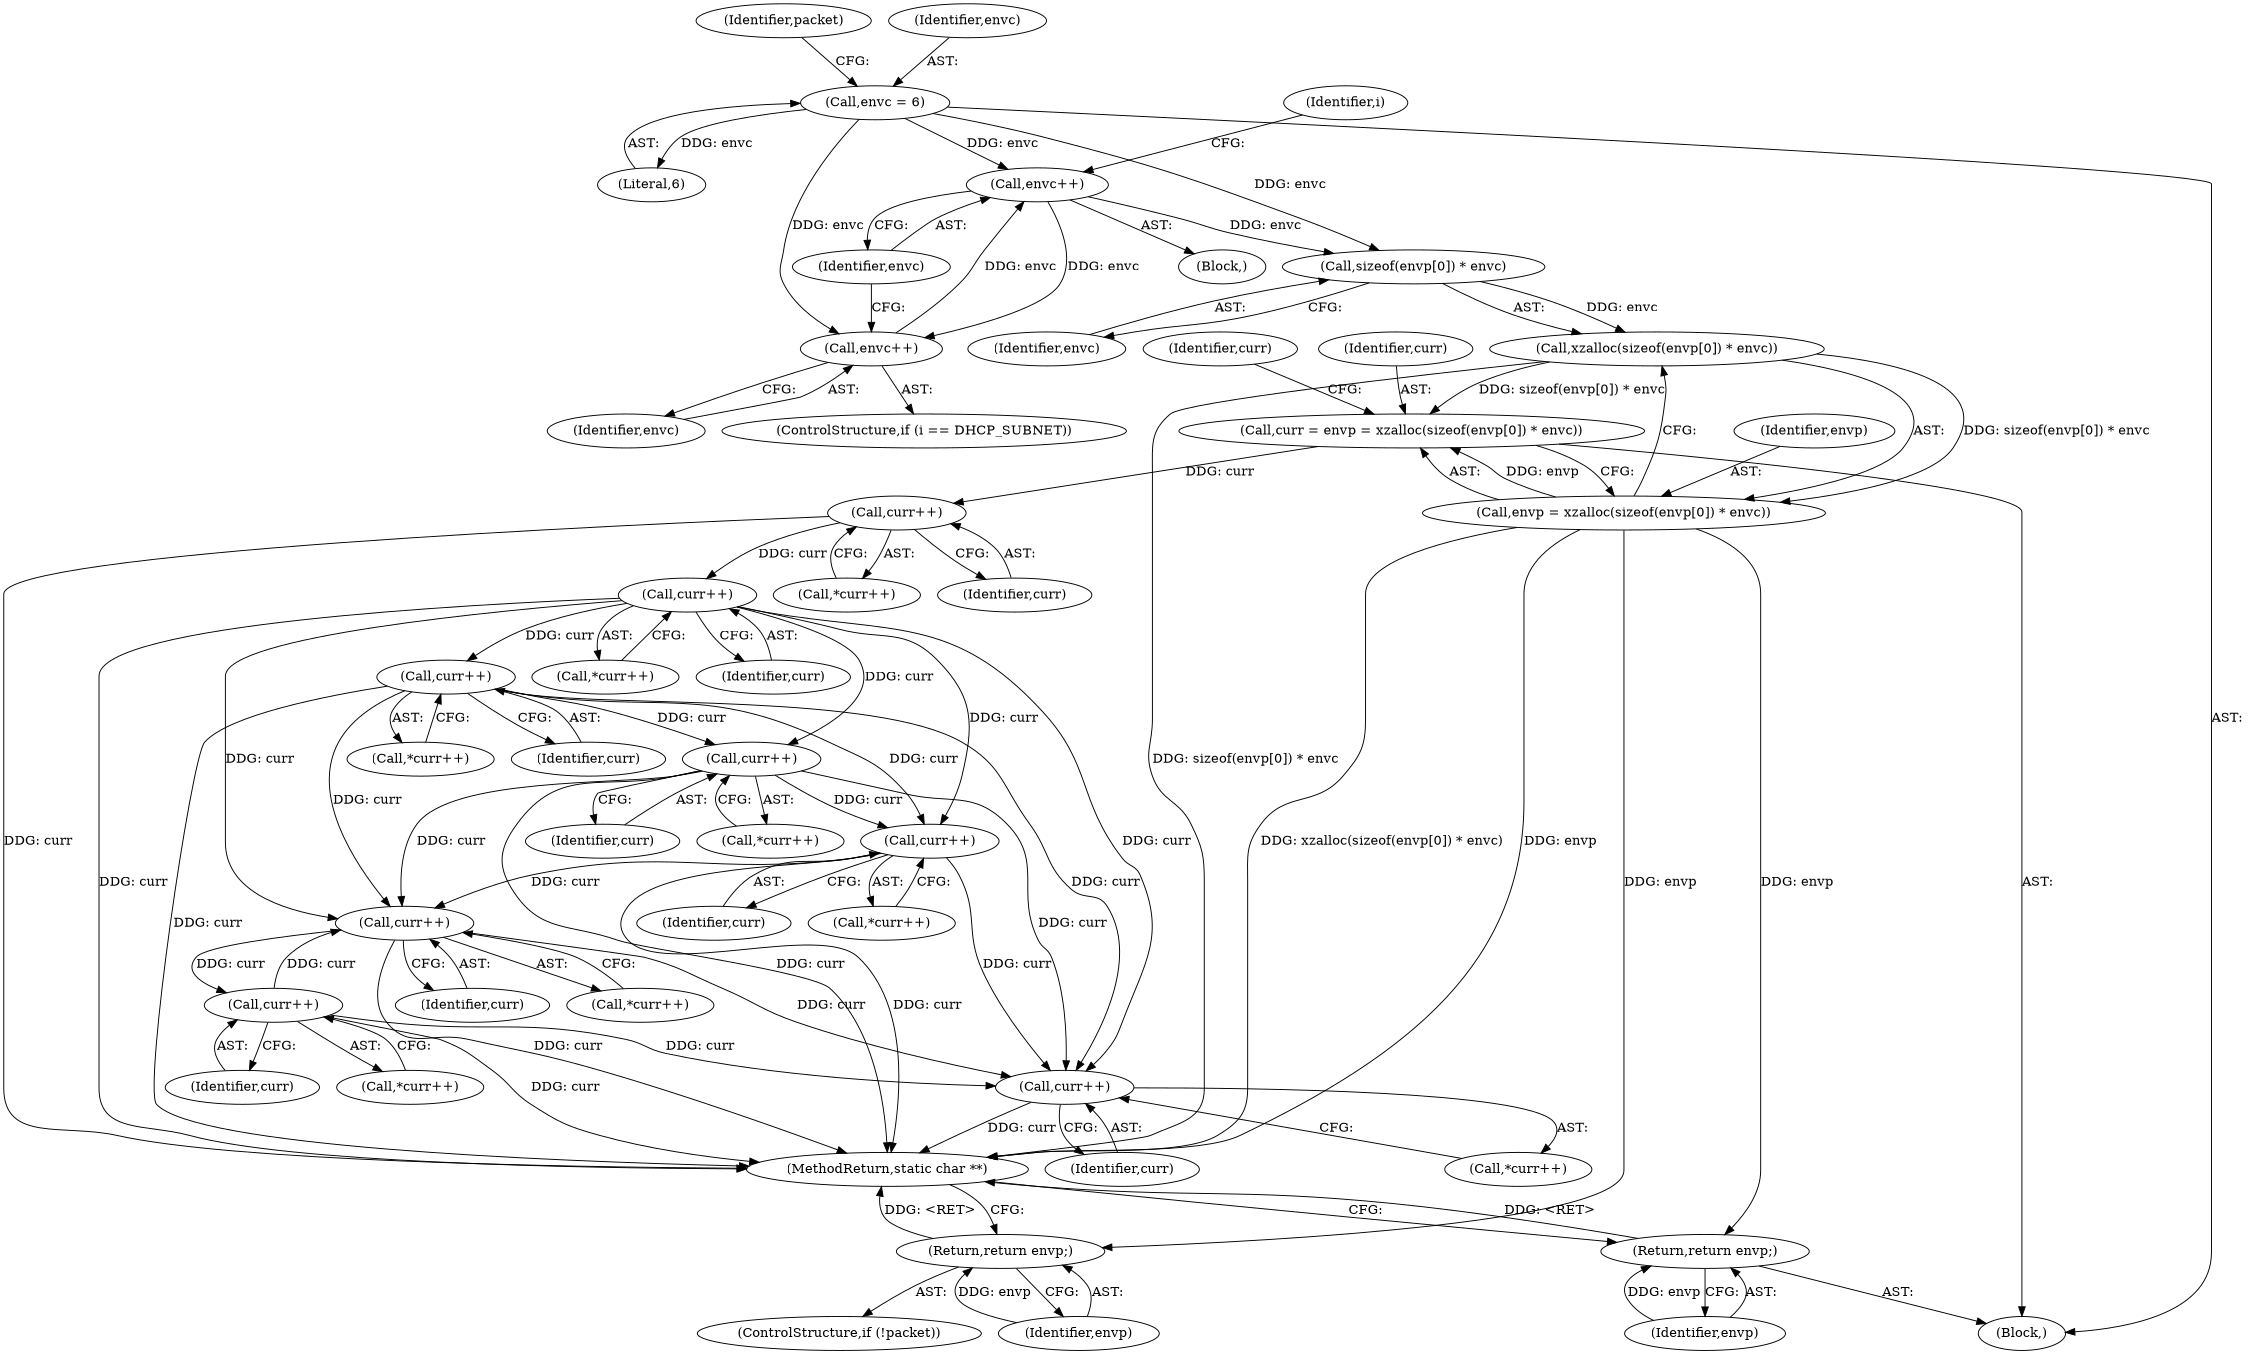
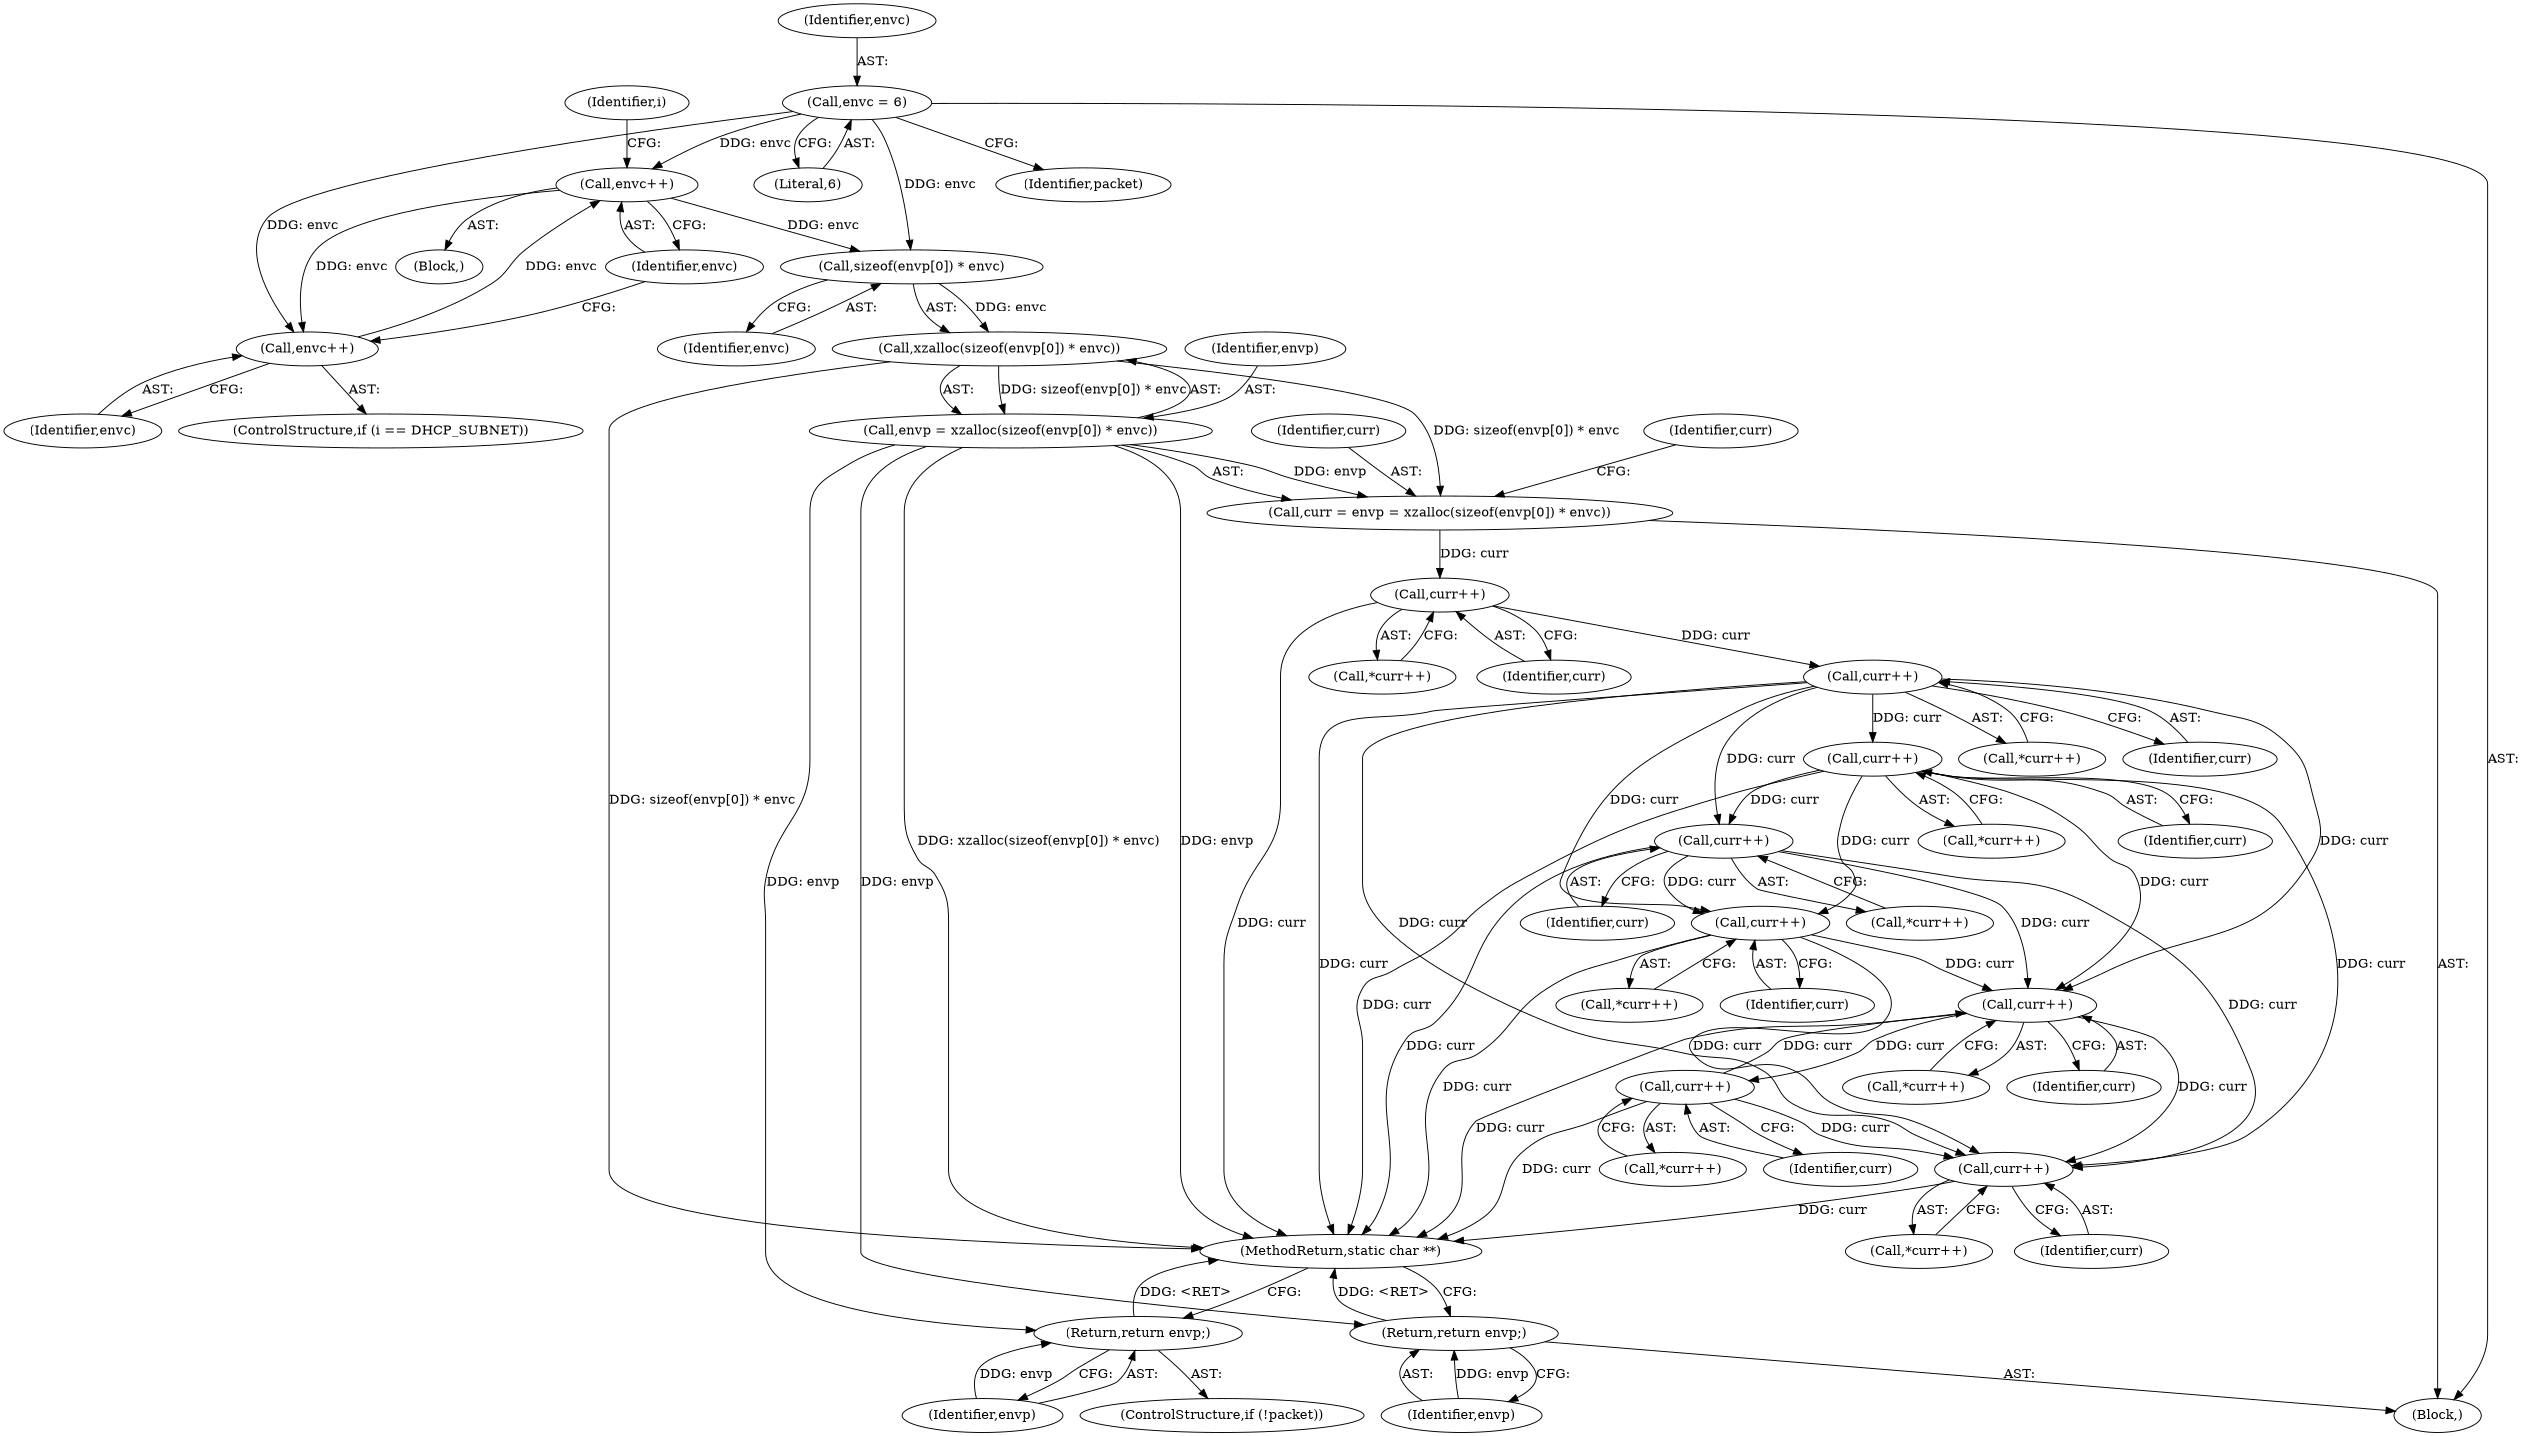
(826, 59) -> (965, 142)
(717, 144) -> (817, 144)
(1682, 431) -> (1208, 390)
(1576, 461) -> none
